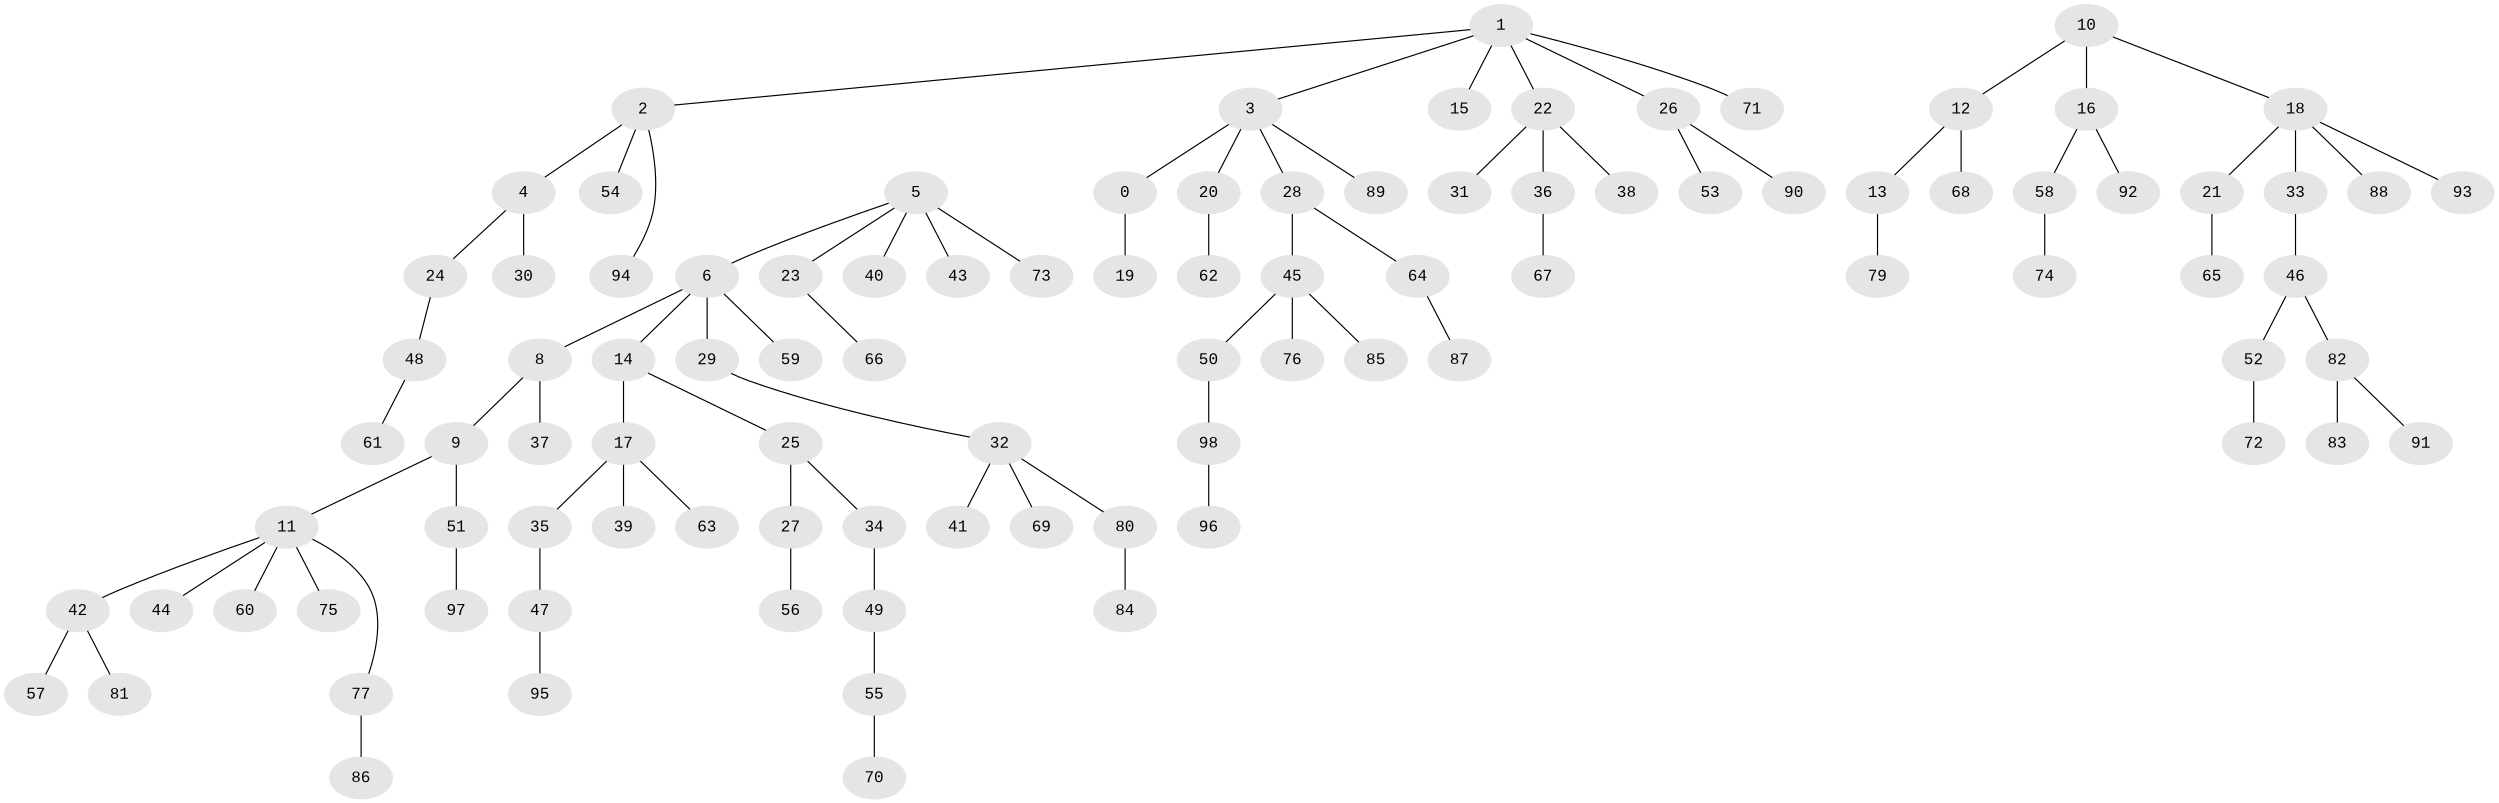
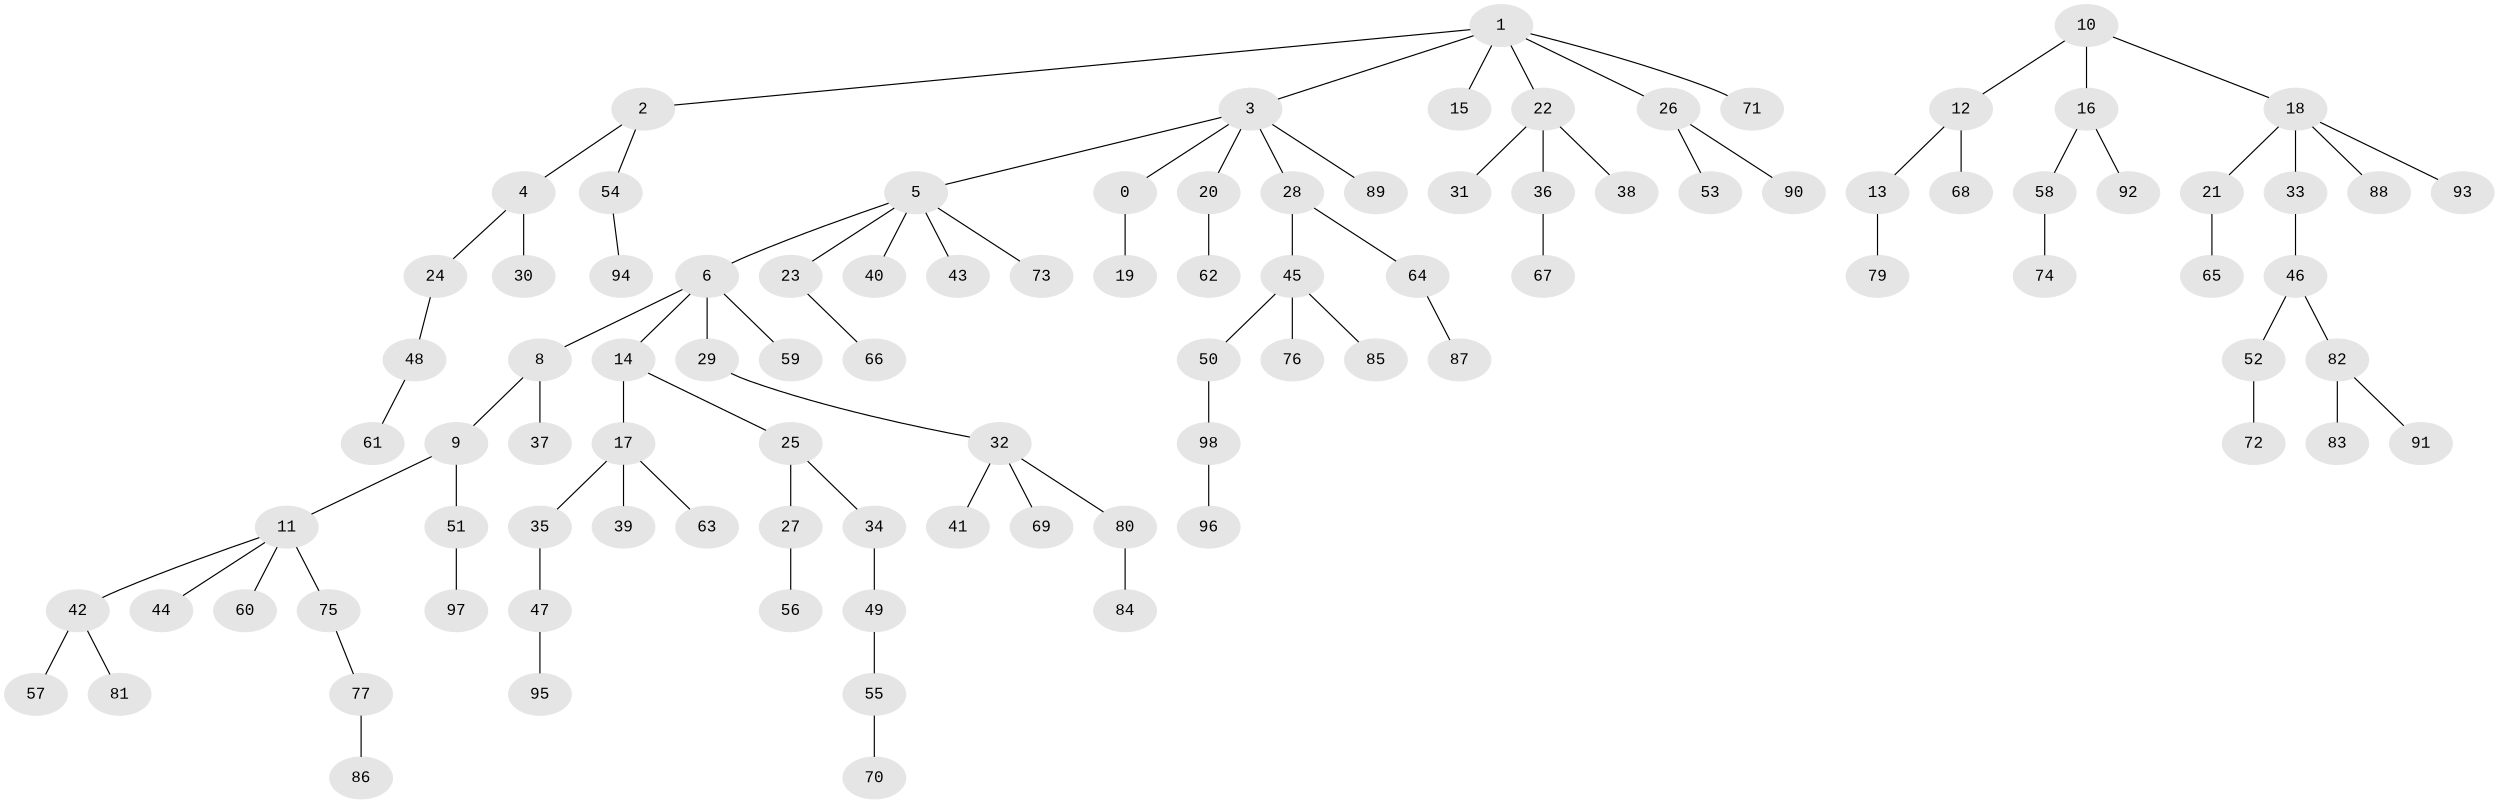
none -> (1083, 151)
(655, 195) -> (616, 234)
(372, 593) -> (345, 653)
